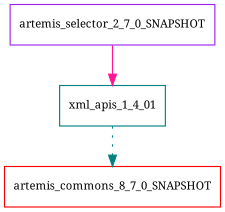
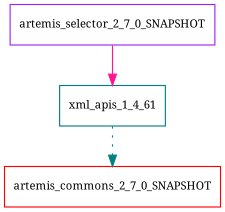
(112, 106) -> (112, 106)
(112, 187) -> (112, 187)
